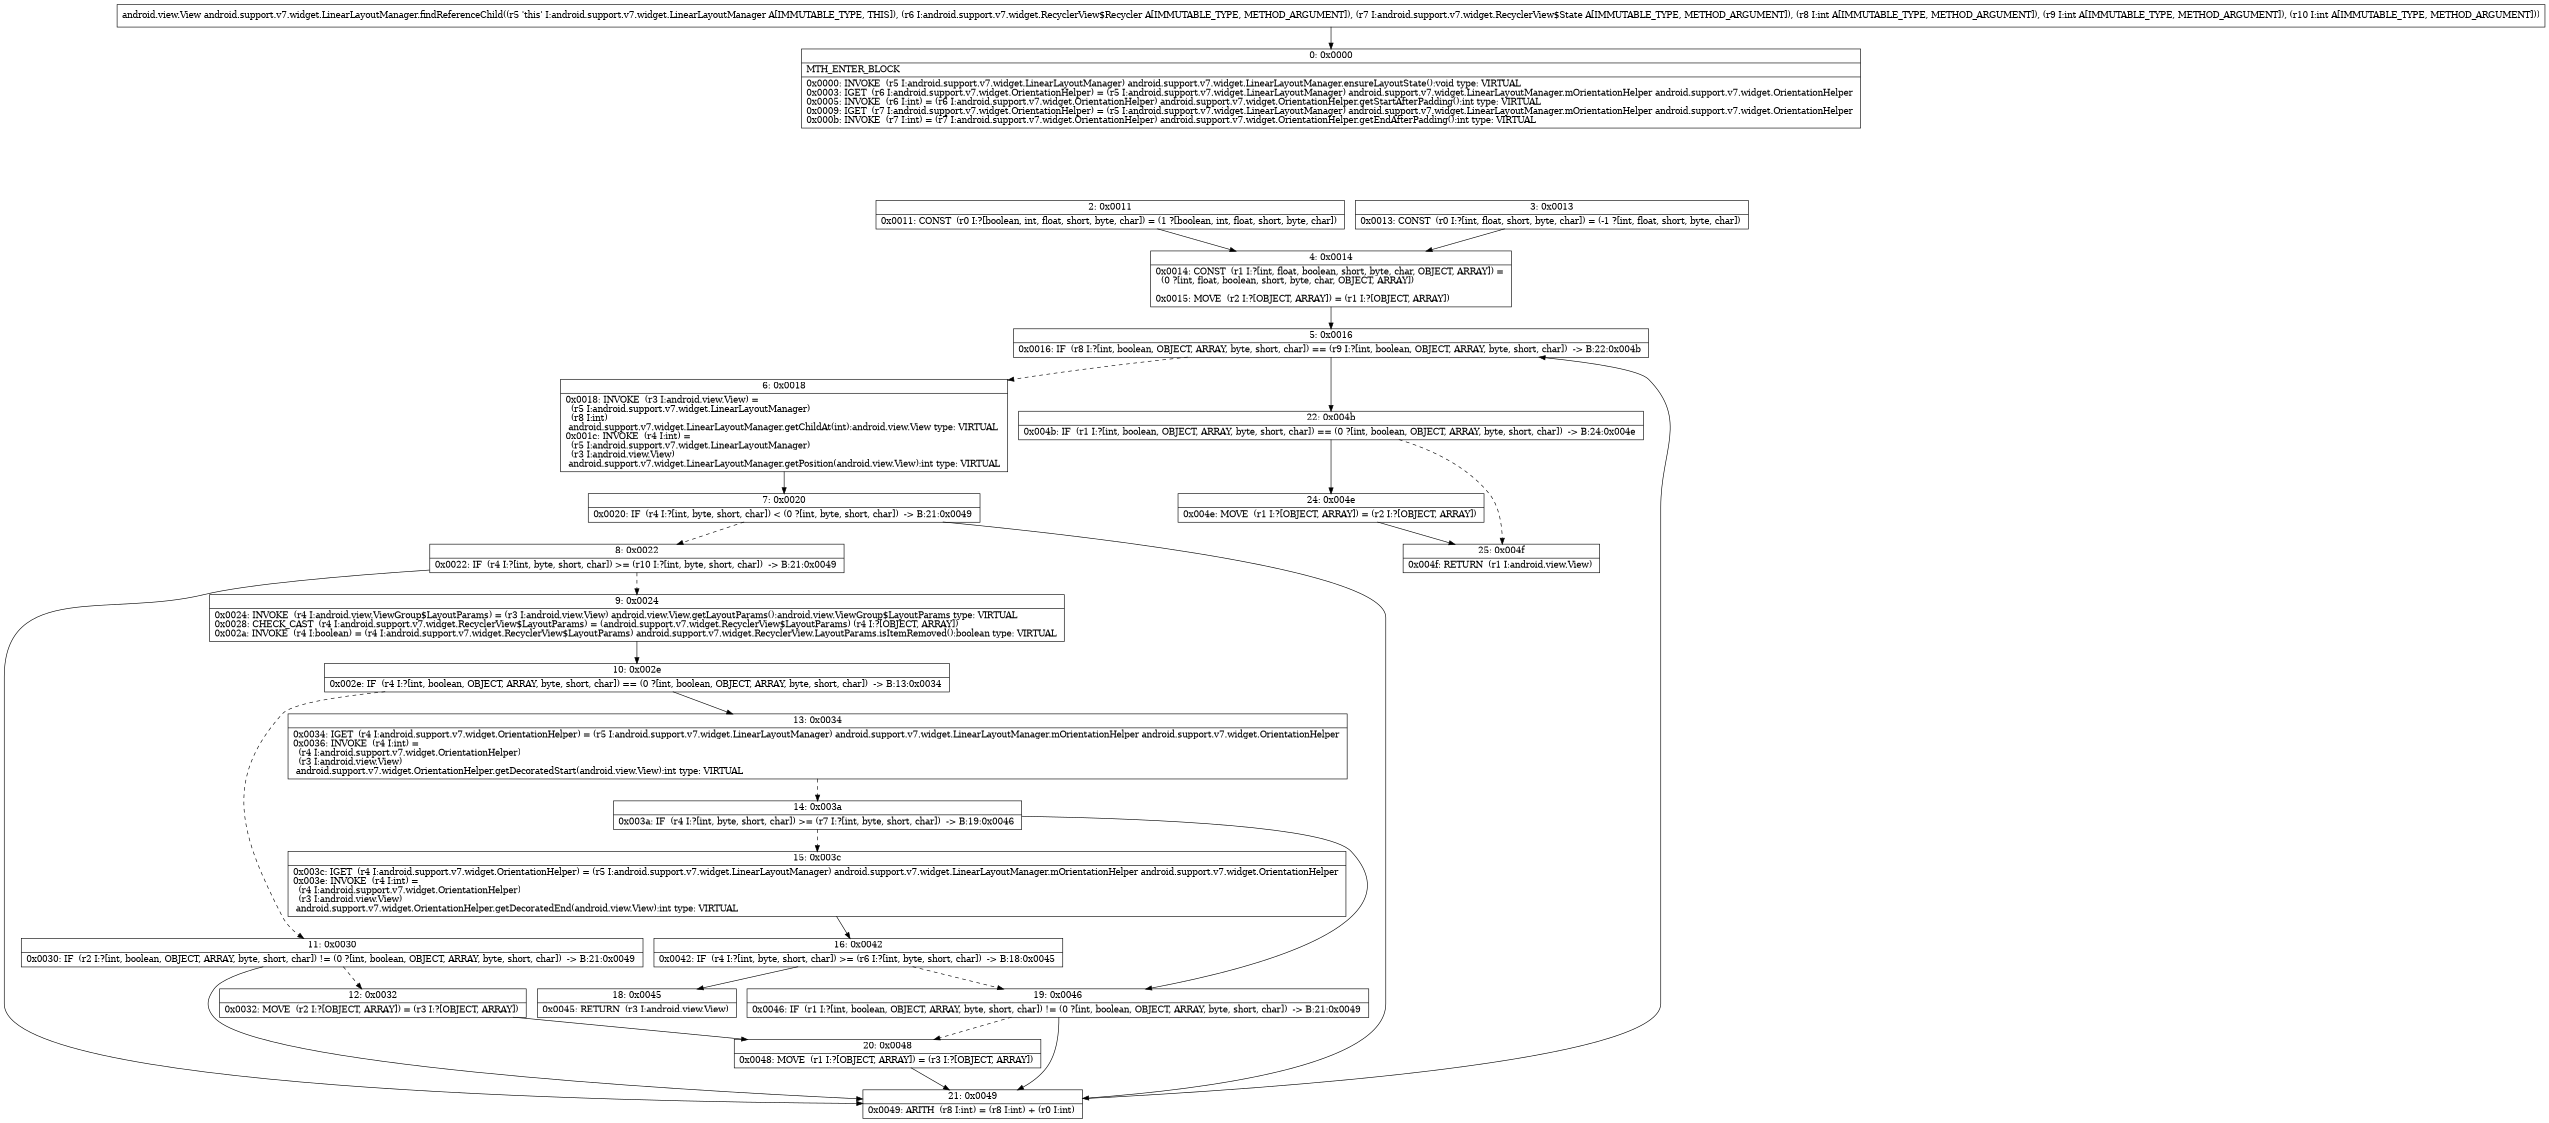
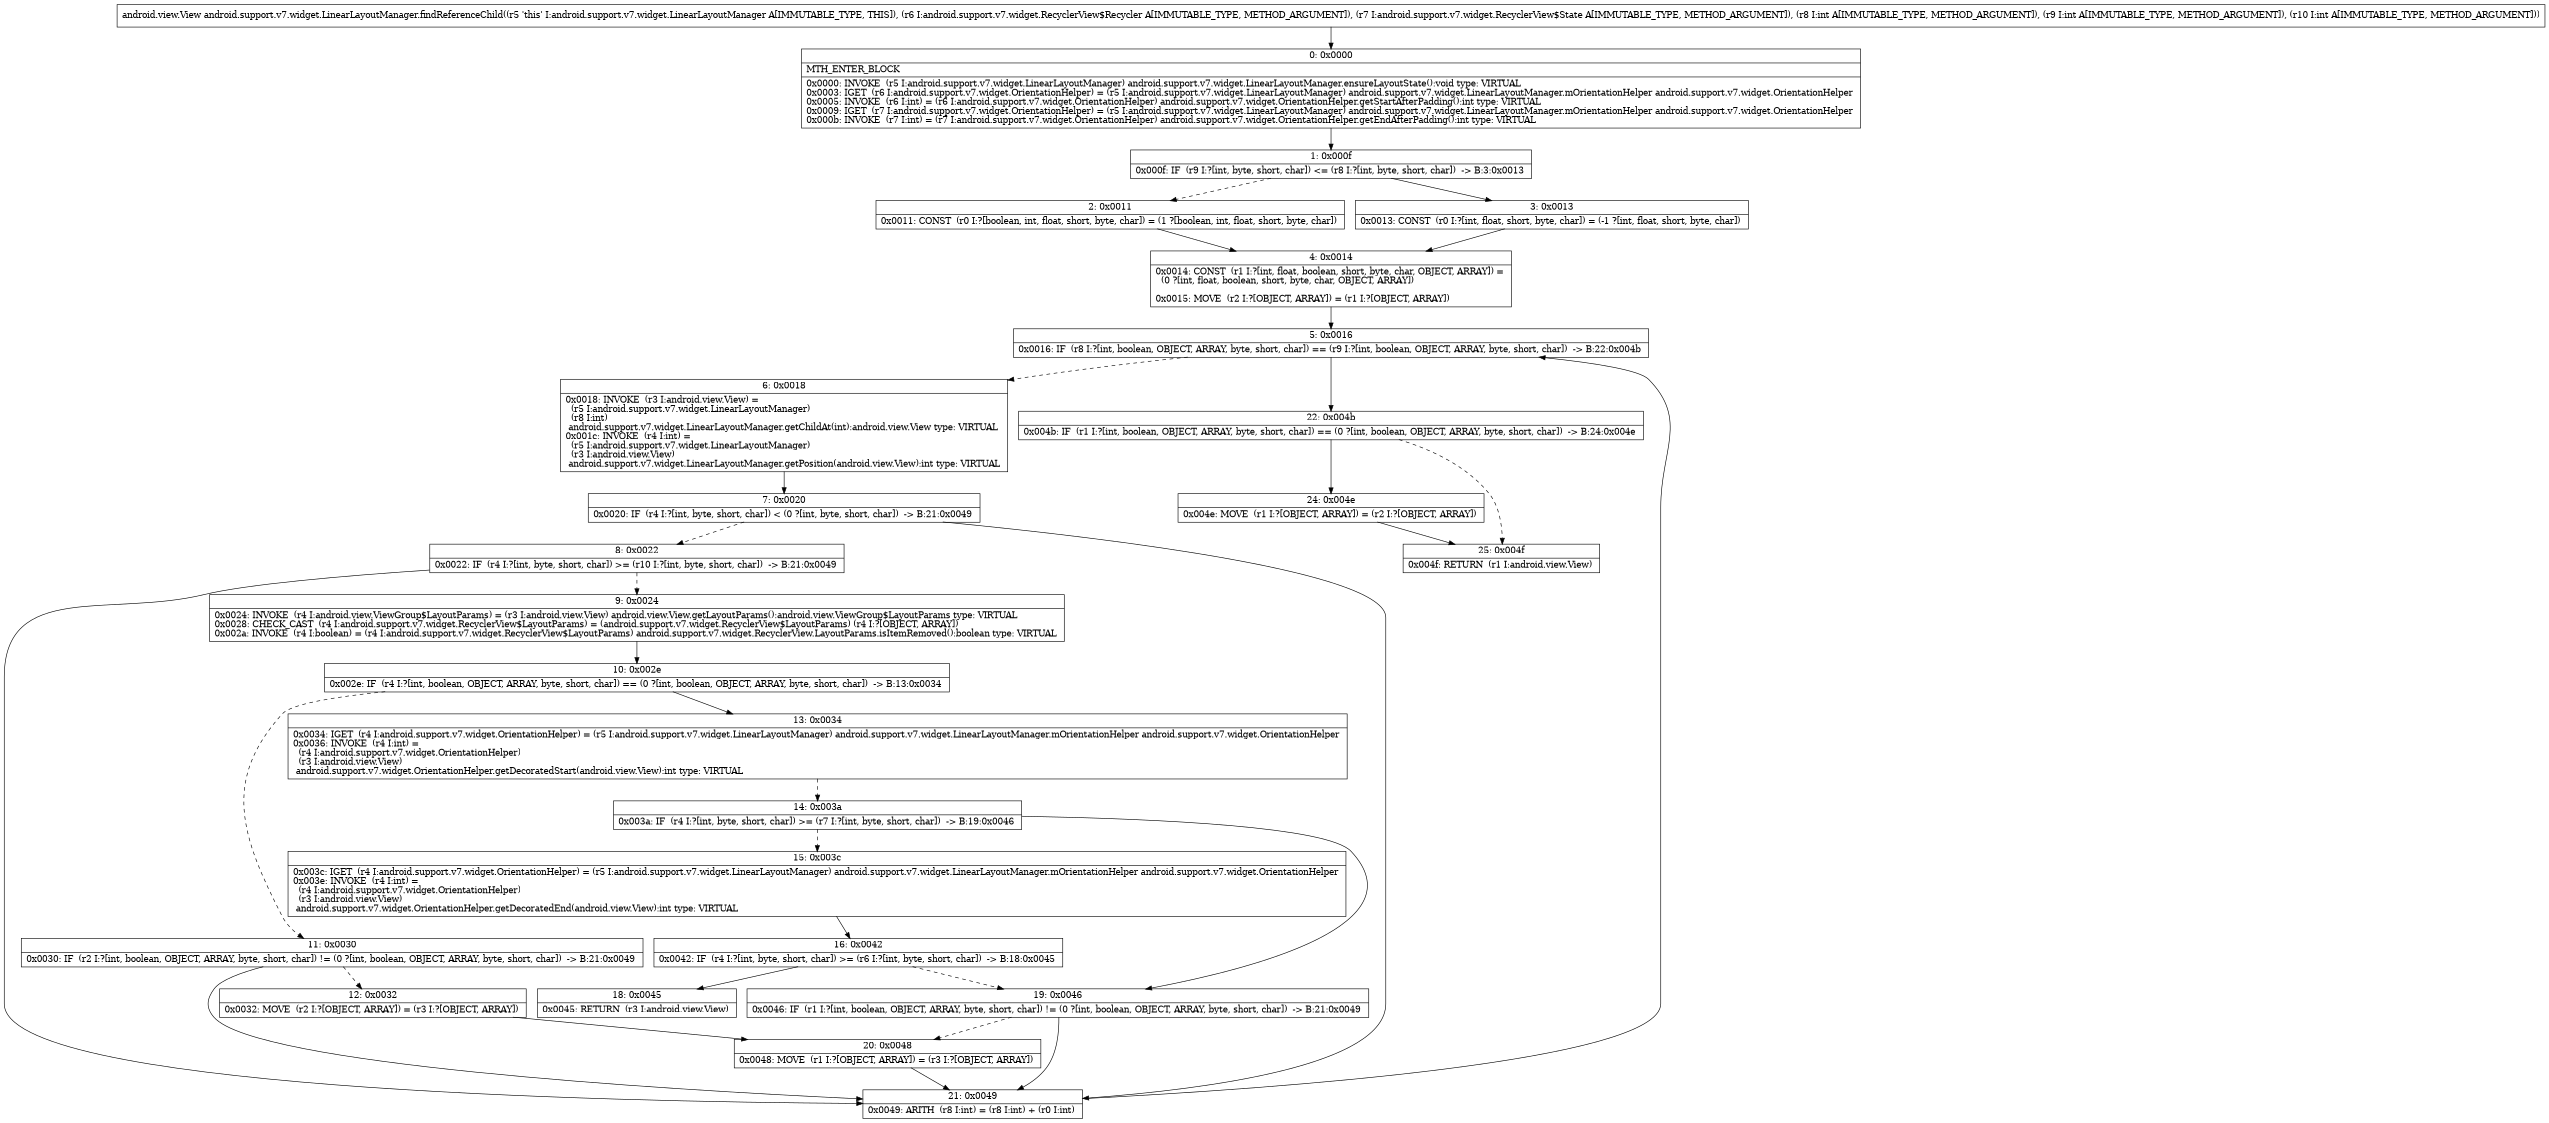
none -> (1331, 164)
